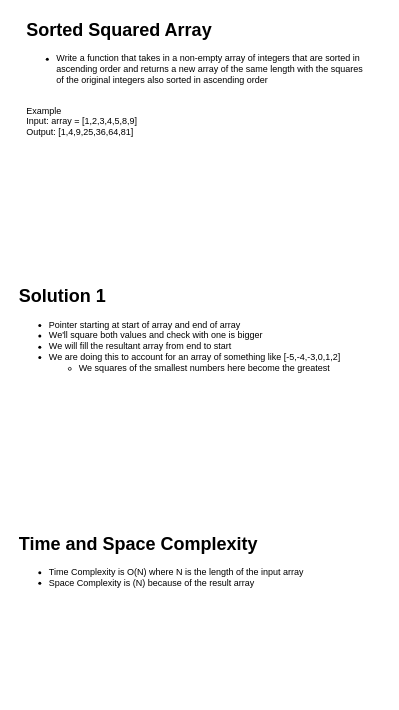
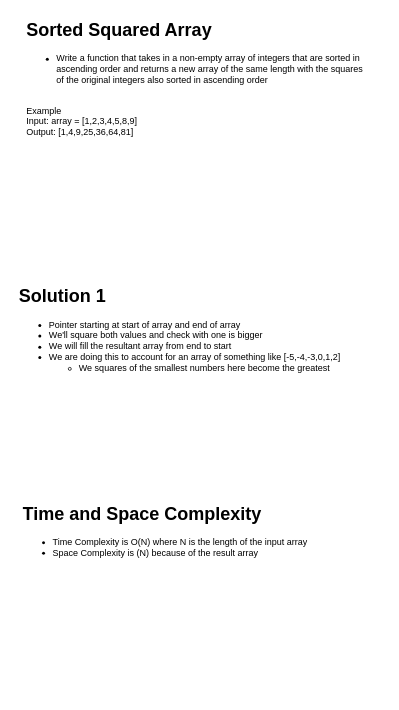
(199, 612) -> (203, 582)
